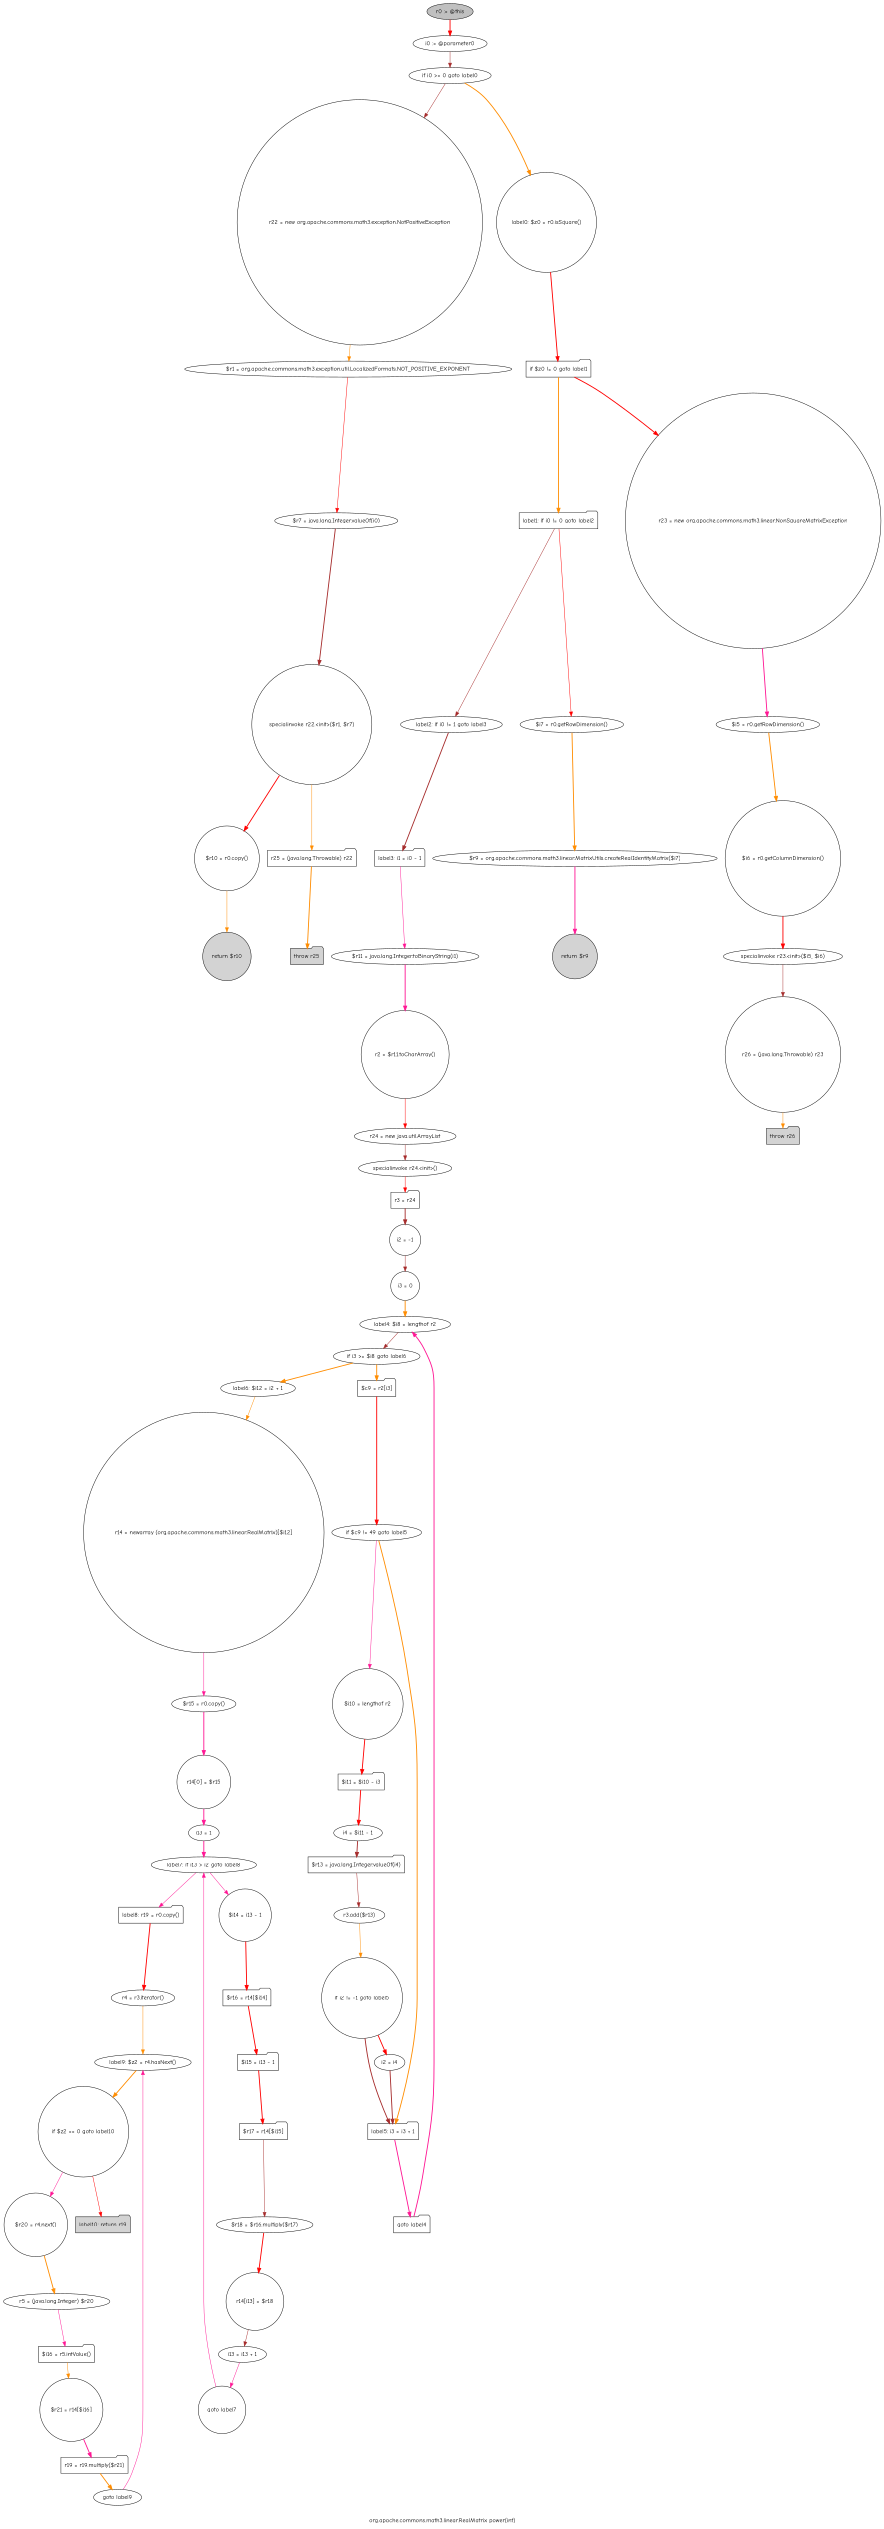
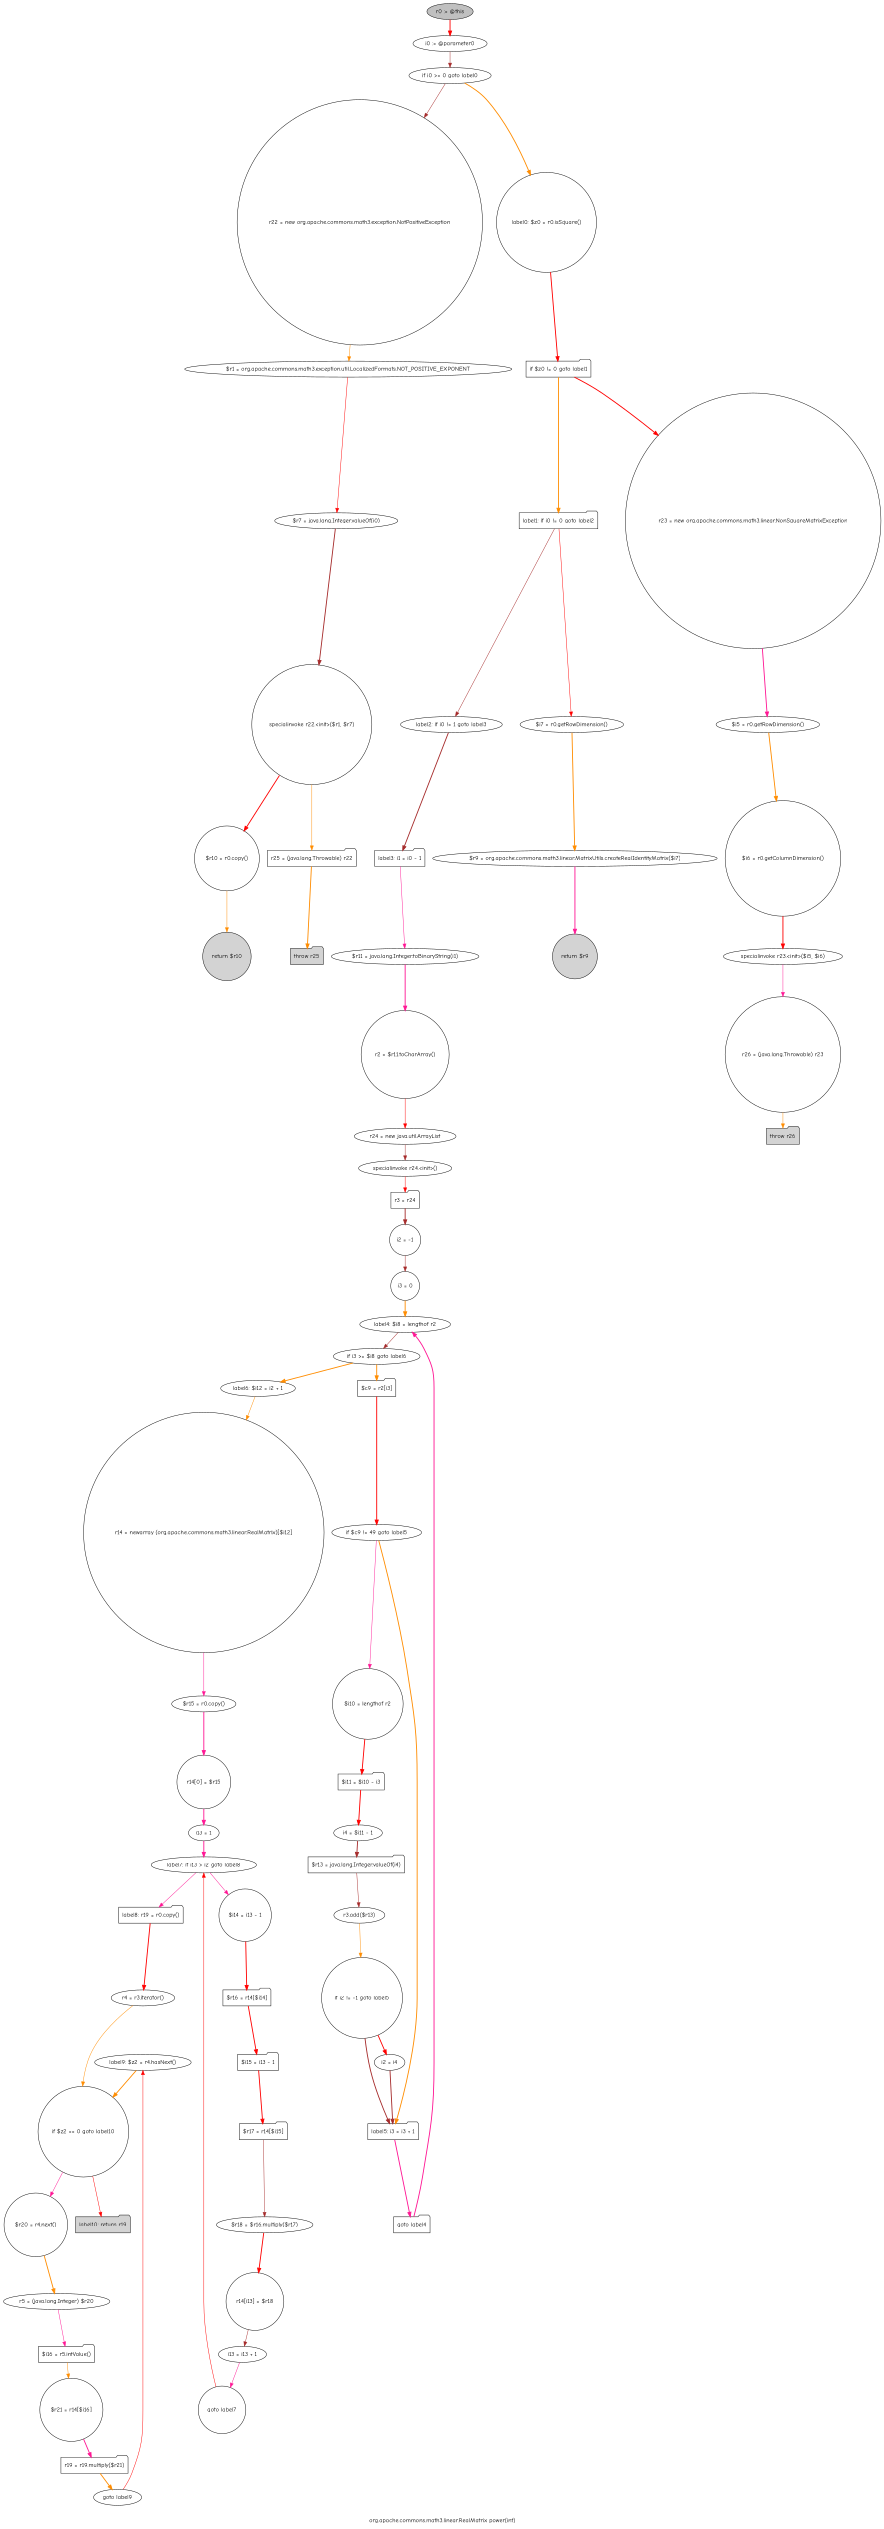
(783, 978) -> (783, 978)
(143, 2028) -> (100, 2039)
(204, 2133) -> (204, 2133)
(143, 2284) -> (143, 2284)
